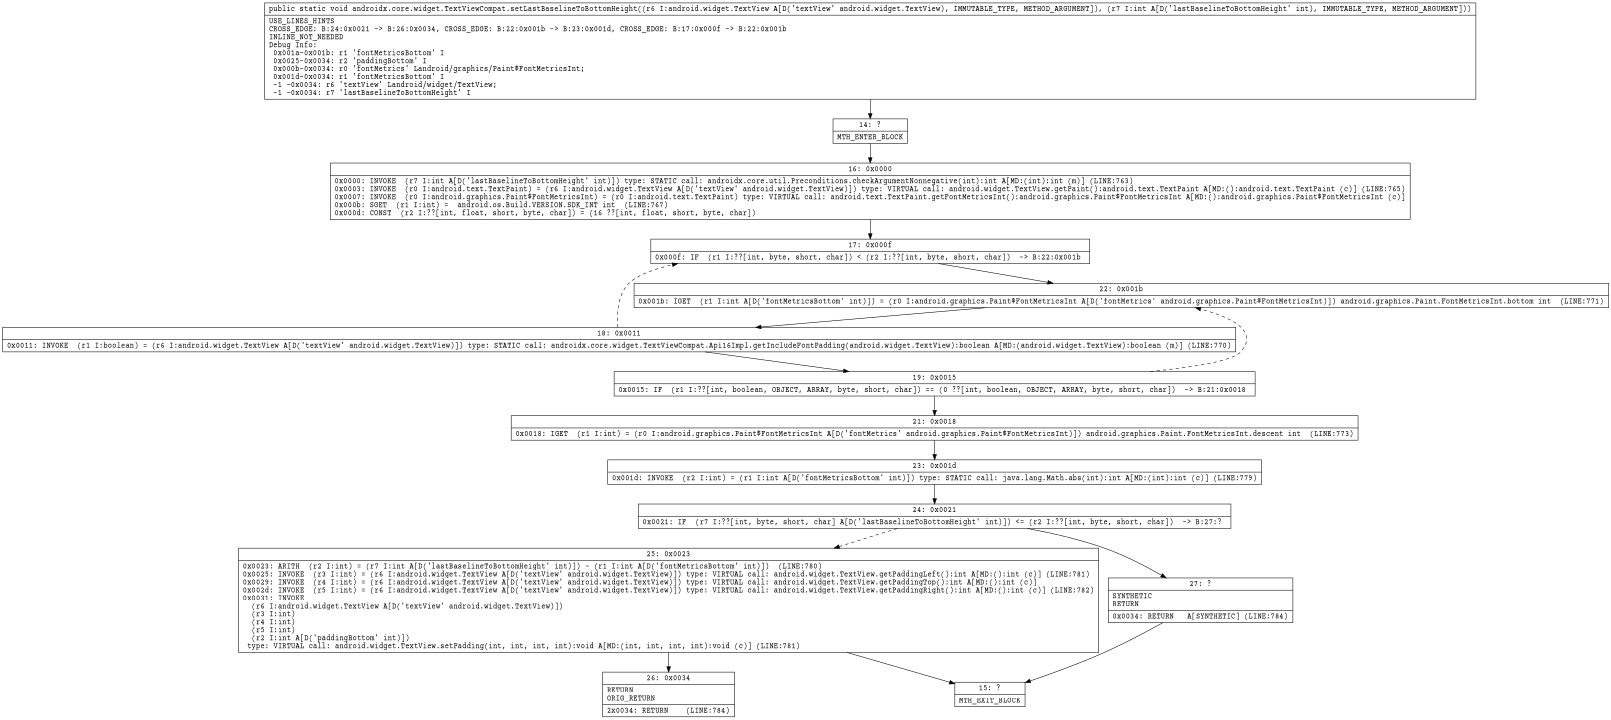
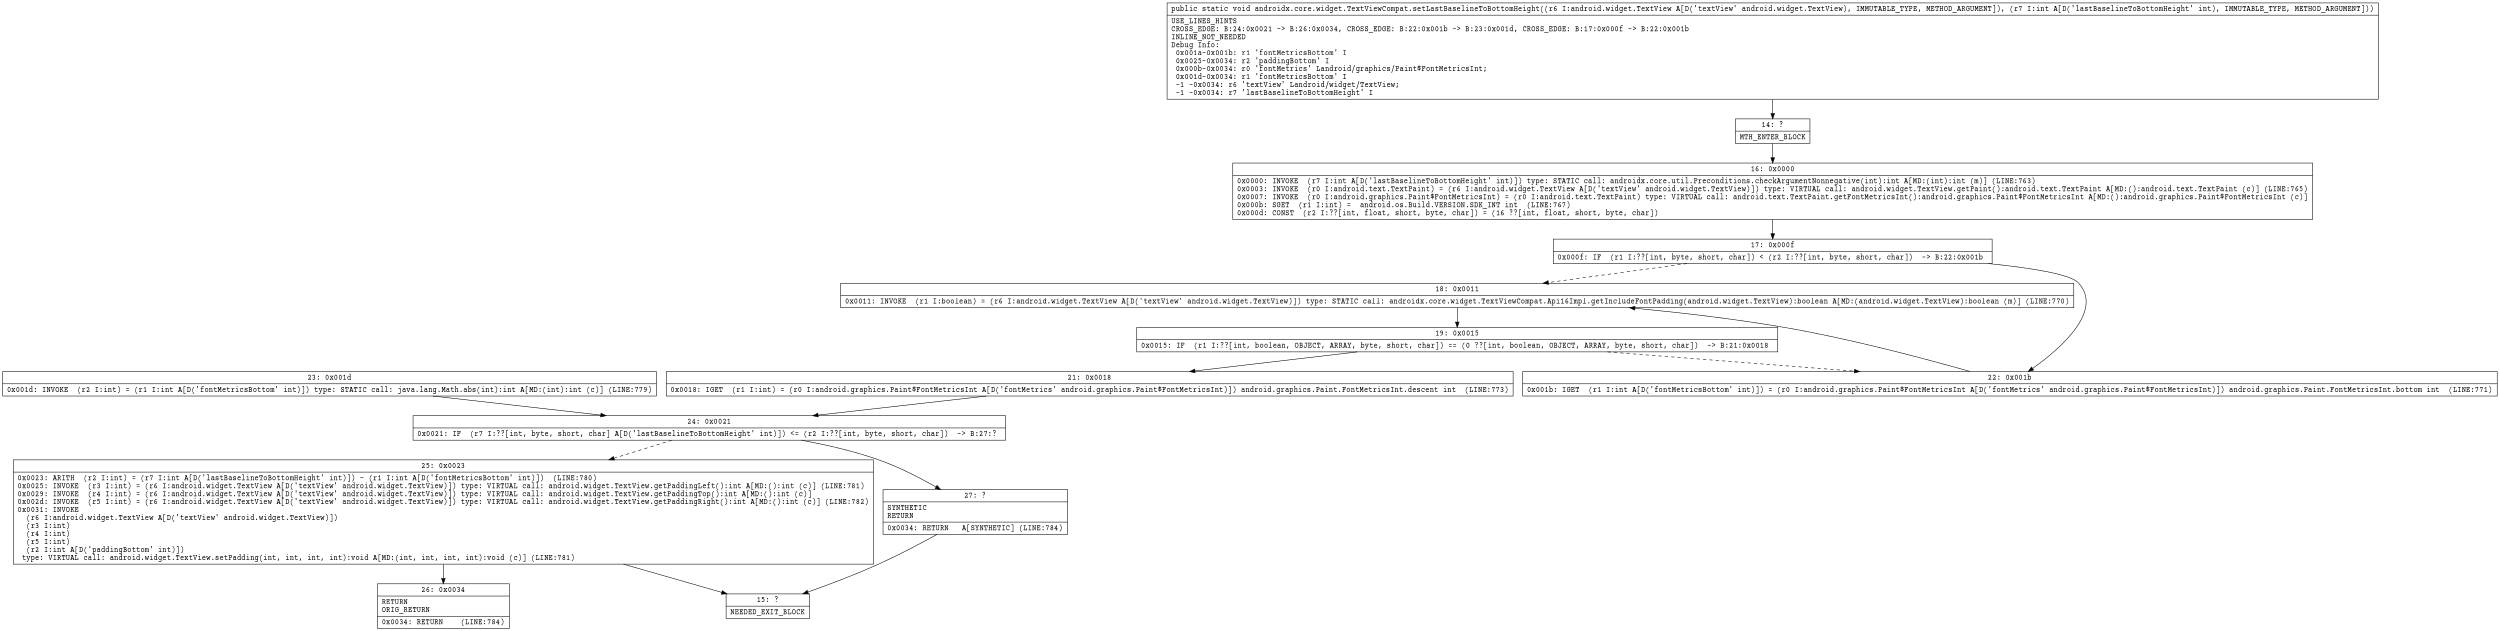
(629, 283) -> (1618, 273)
(935, 447) -> (902, 406)
(990, 700) -> (768, 612)
(669, 710) -> (443, 622)
